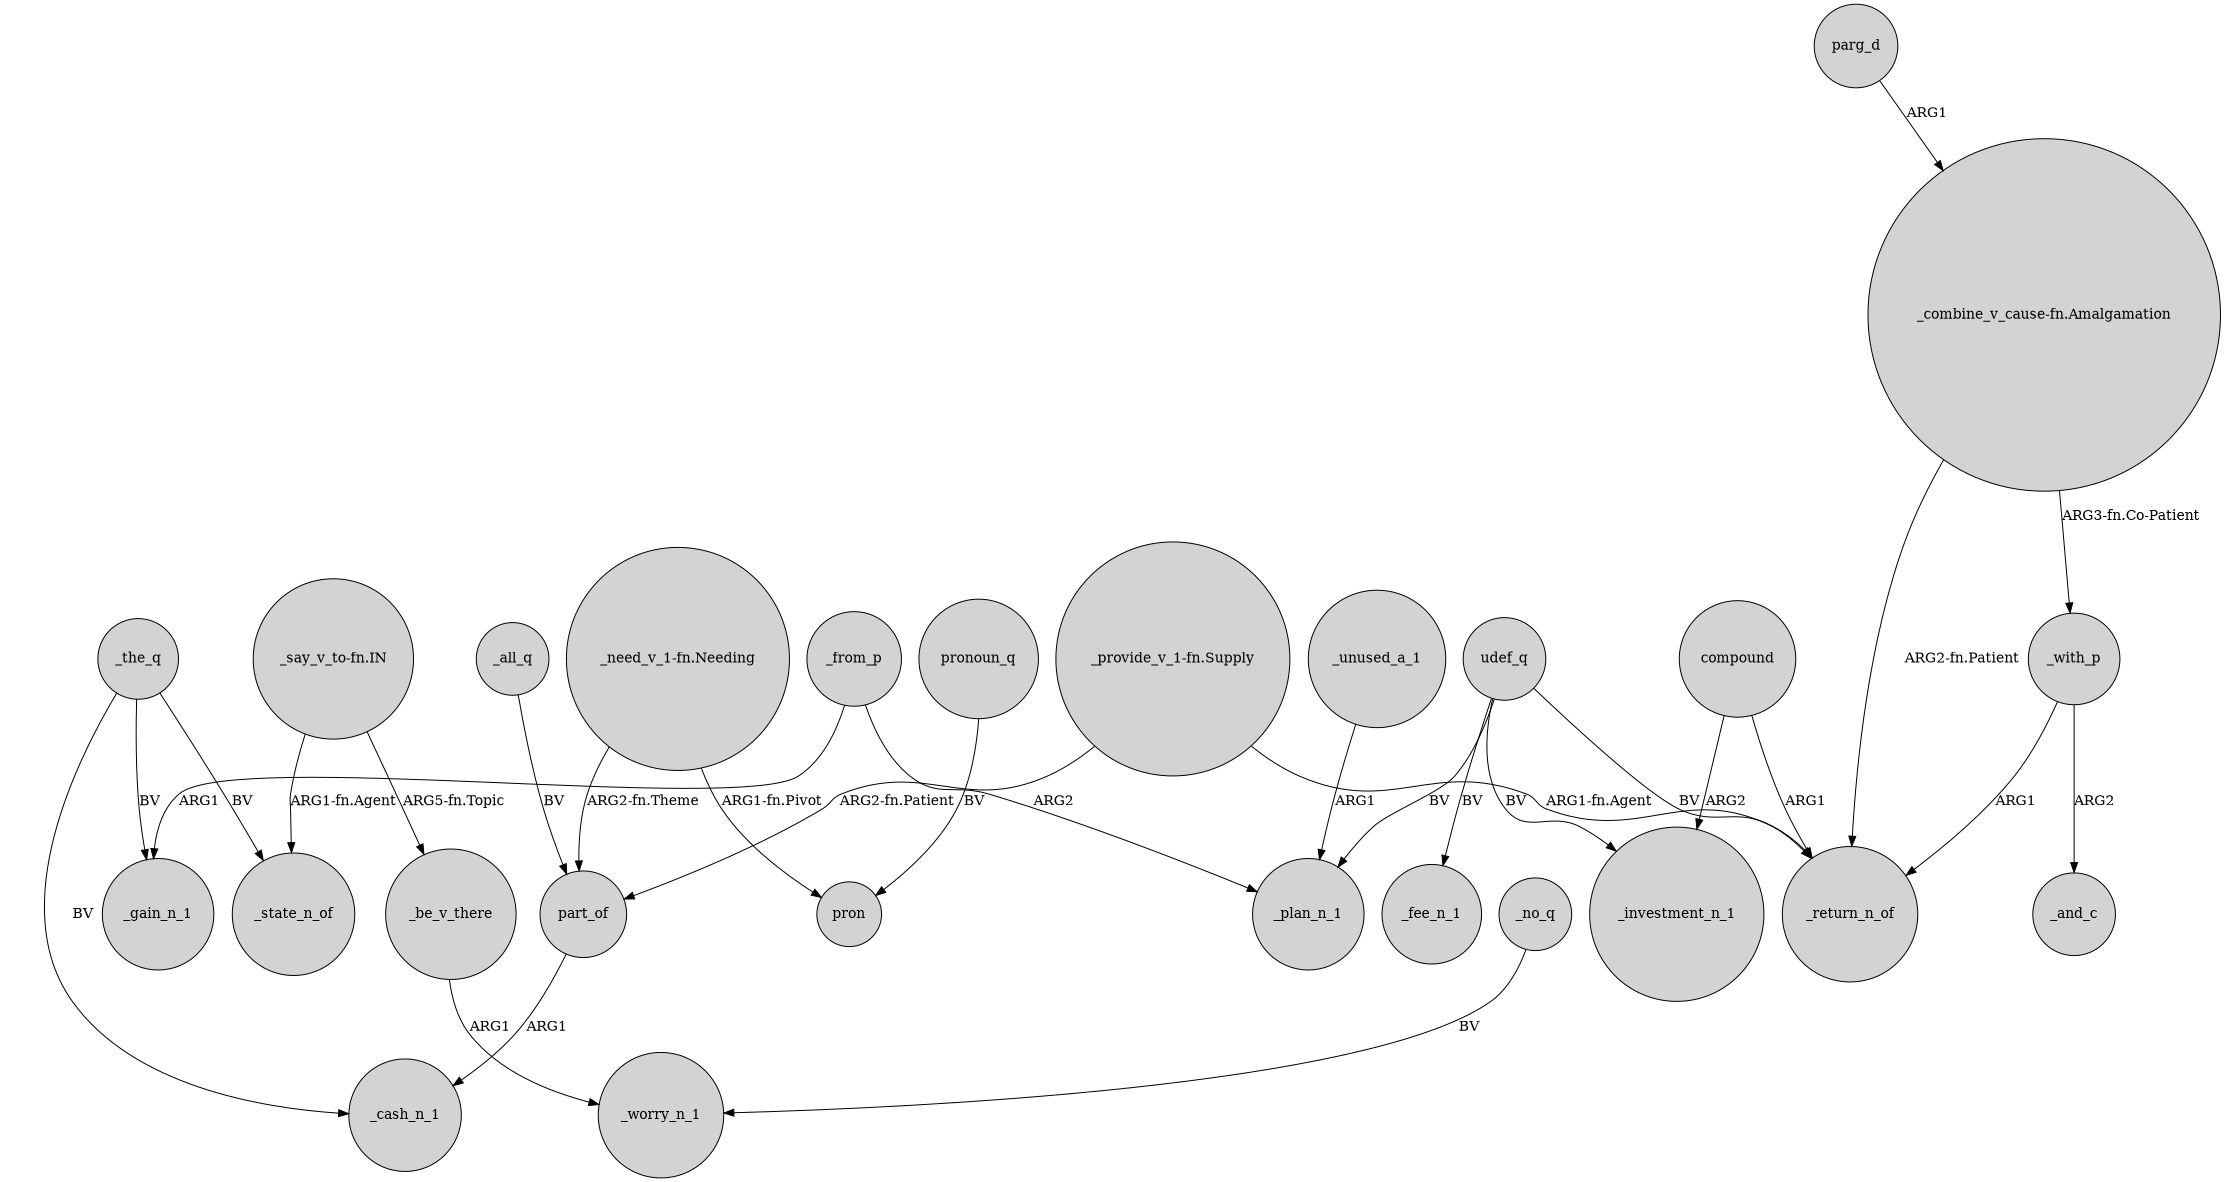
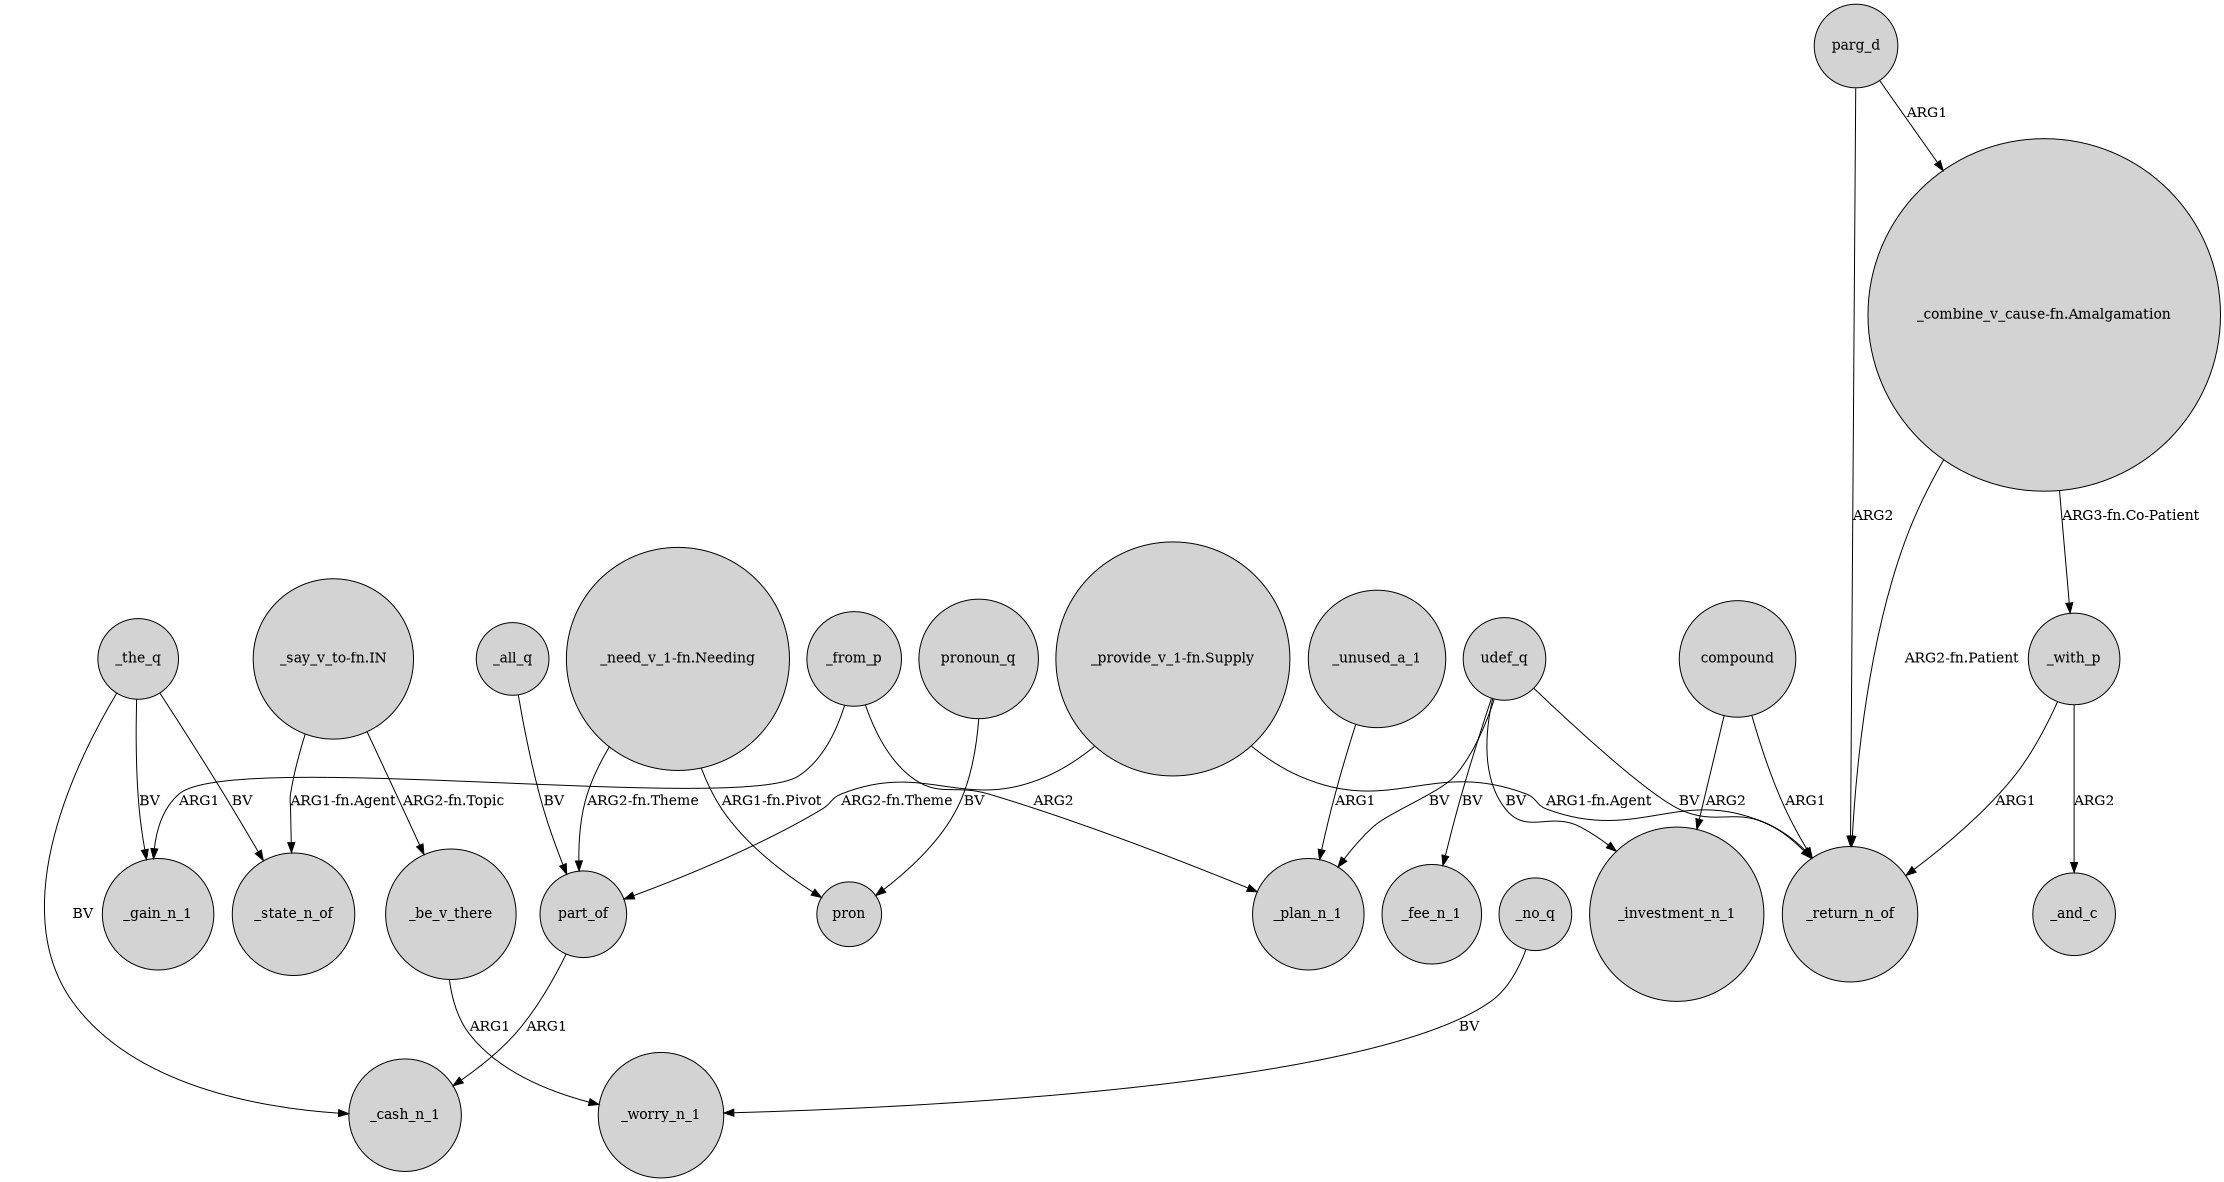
none -> (1853, 462)
(454, 801) -> (454, 801)
(897, 801) -> (897, 801)
